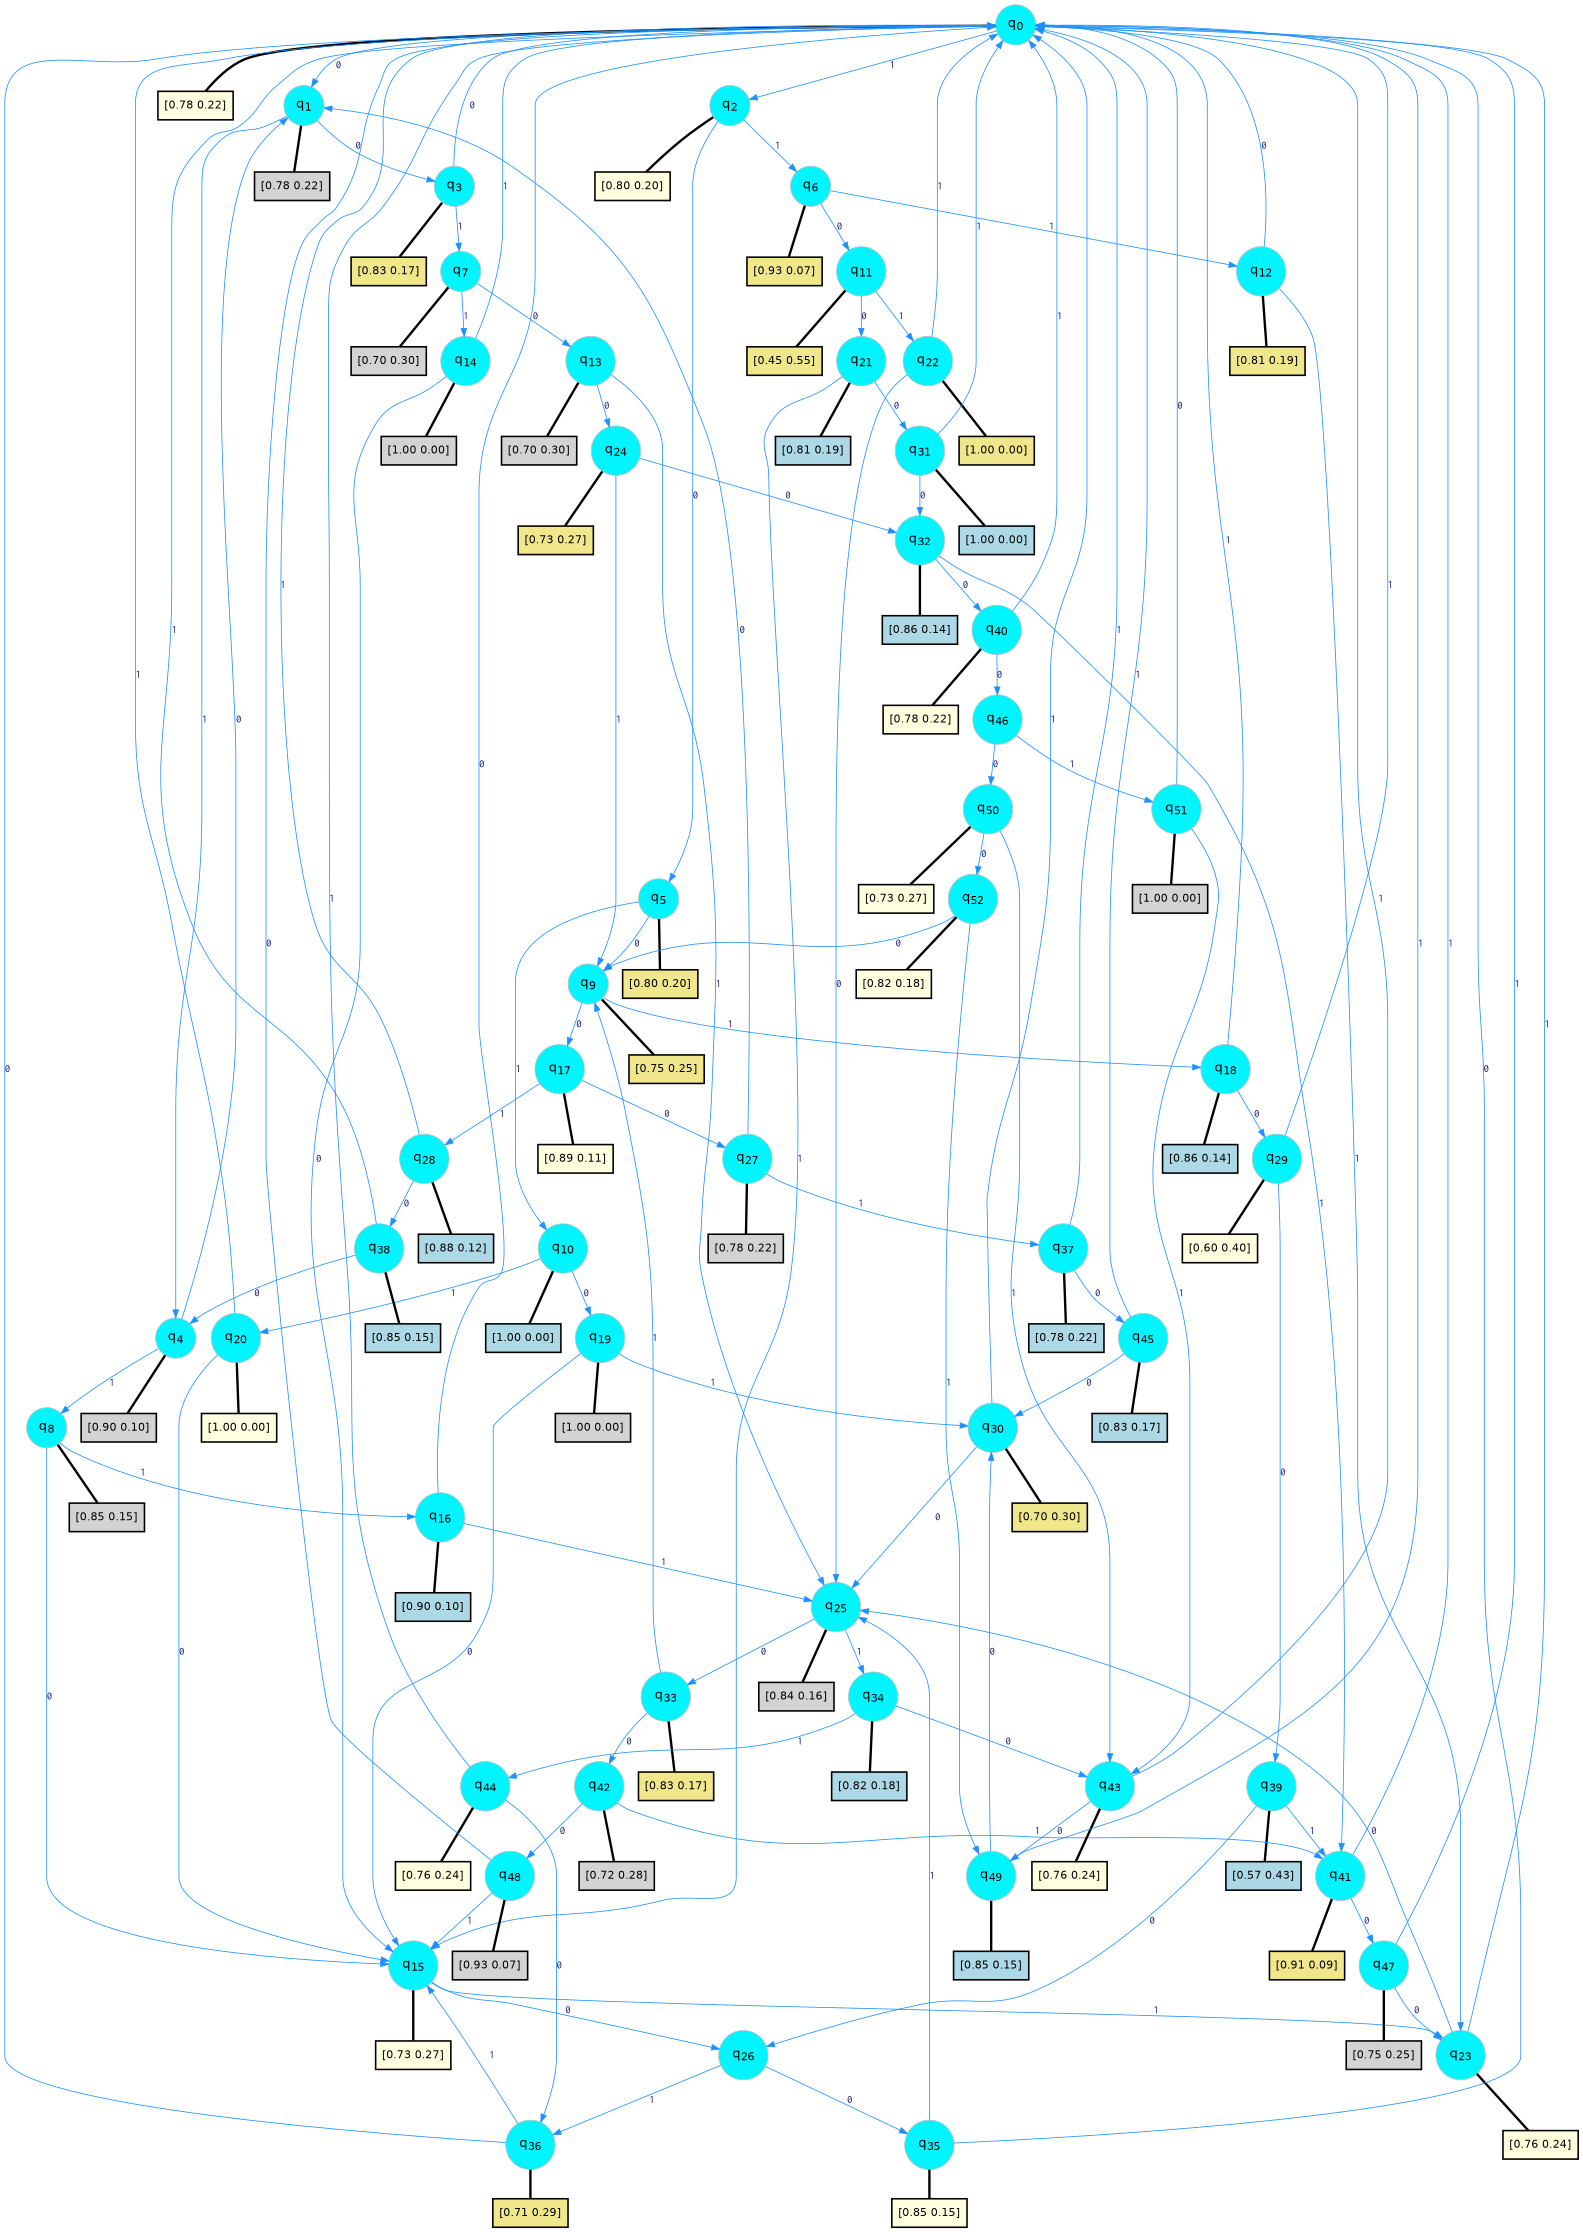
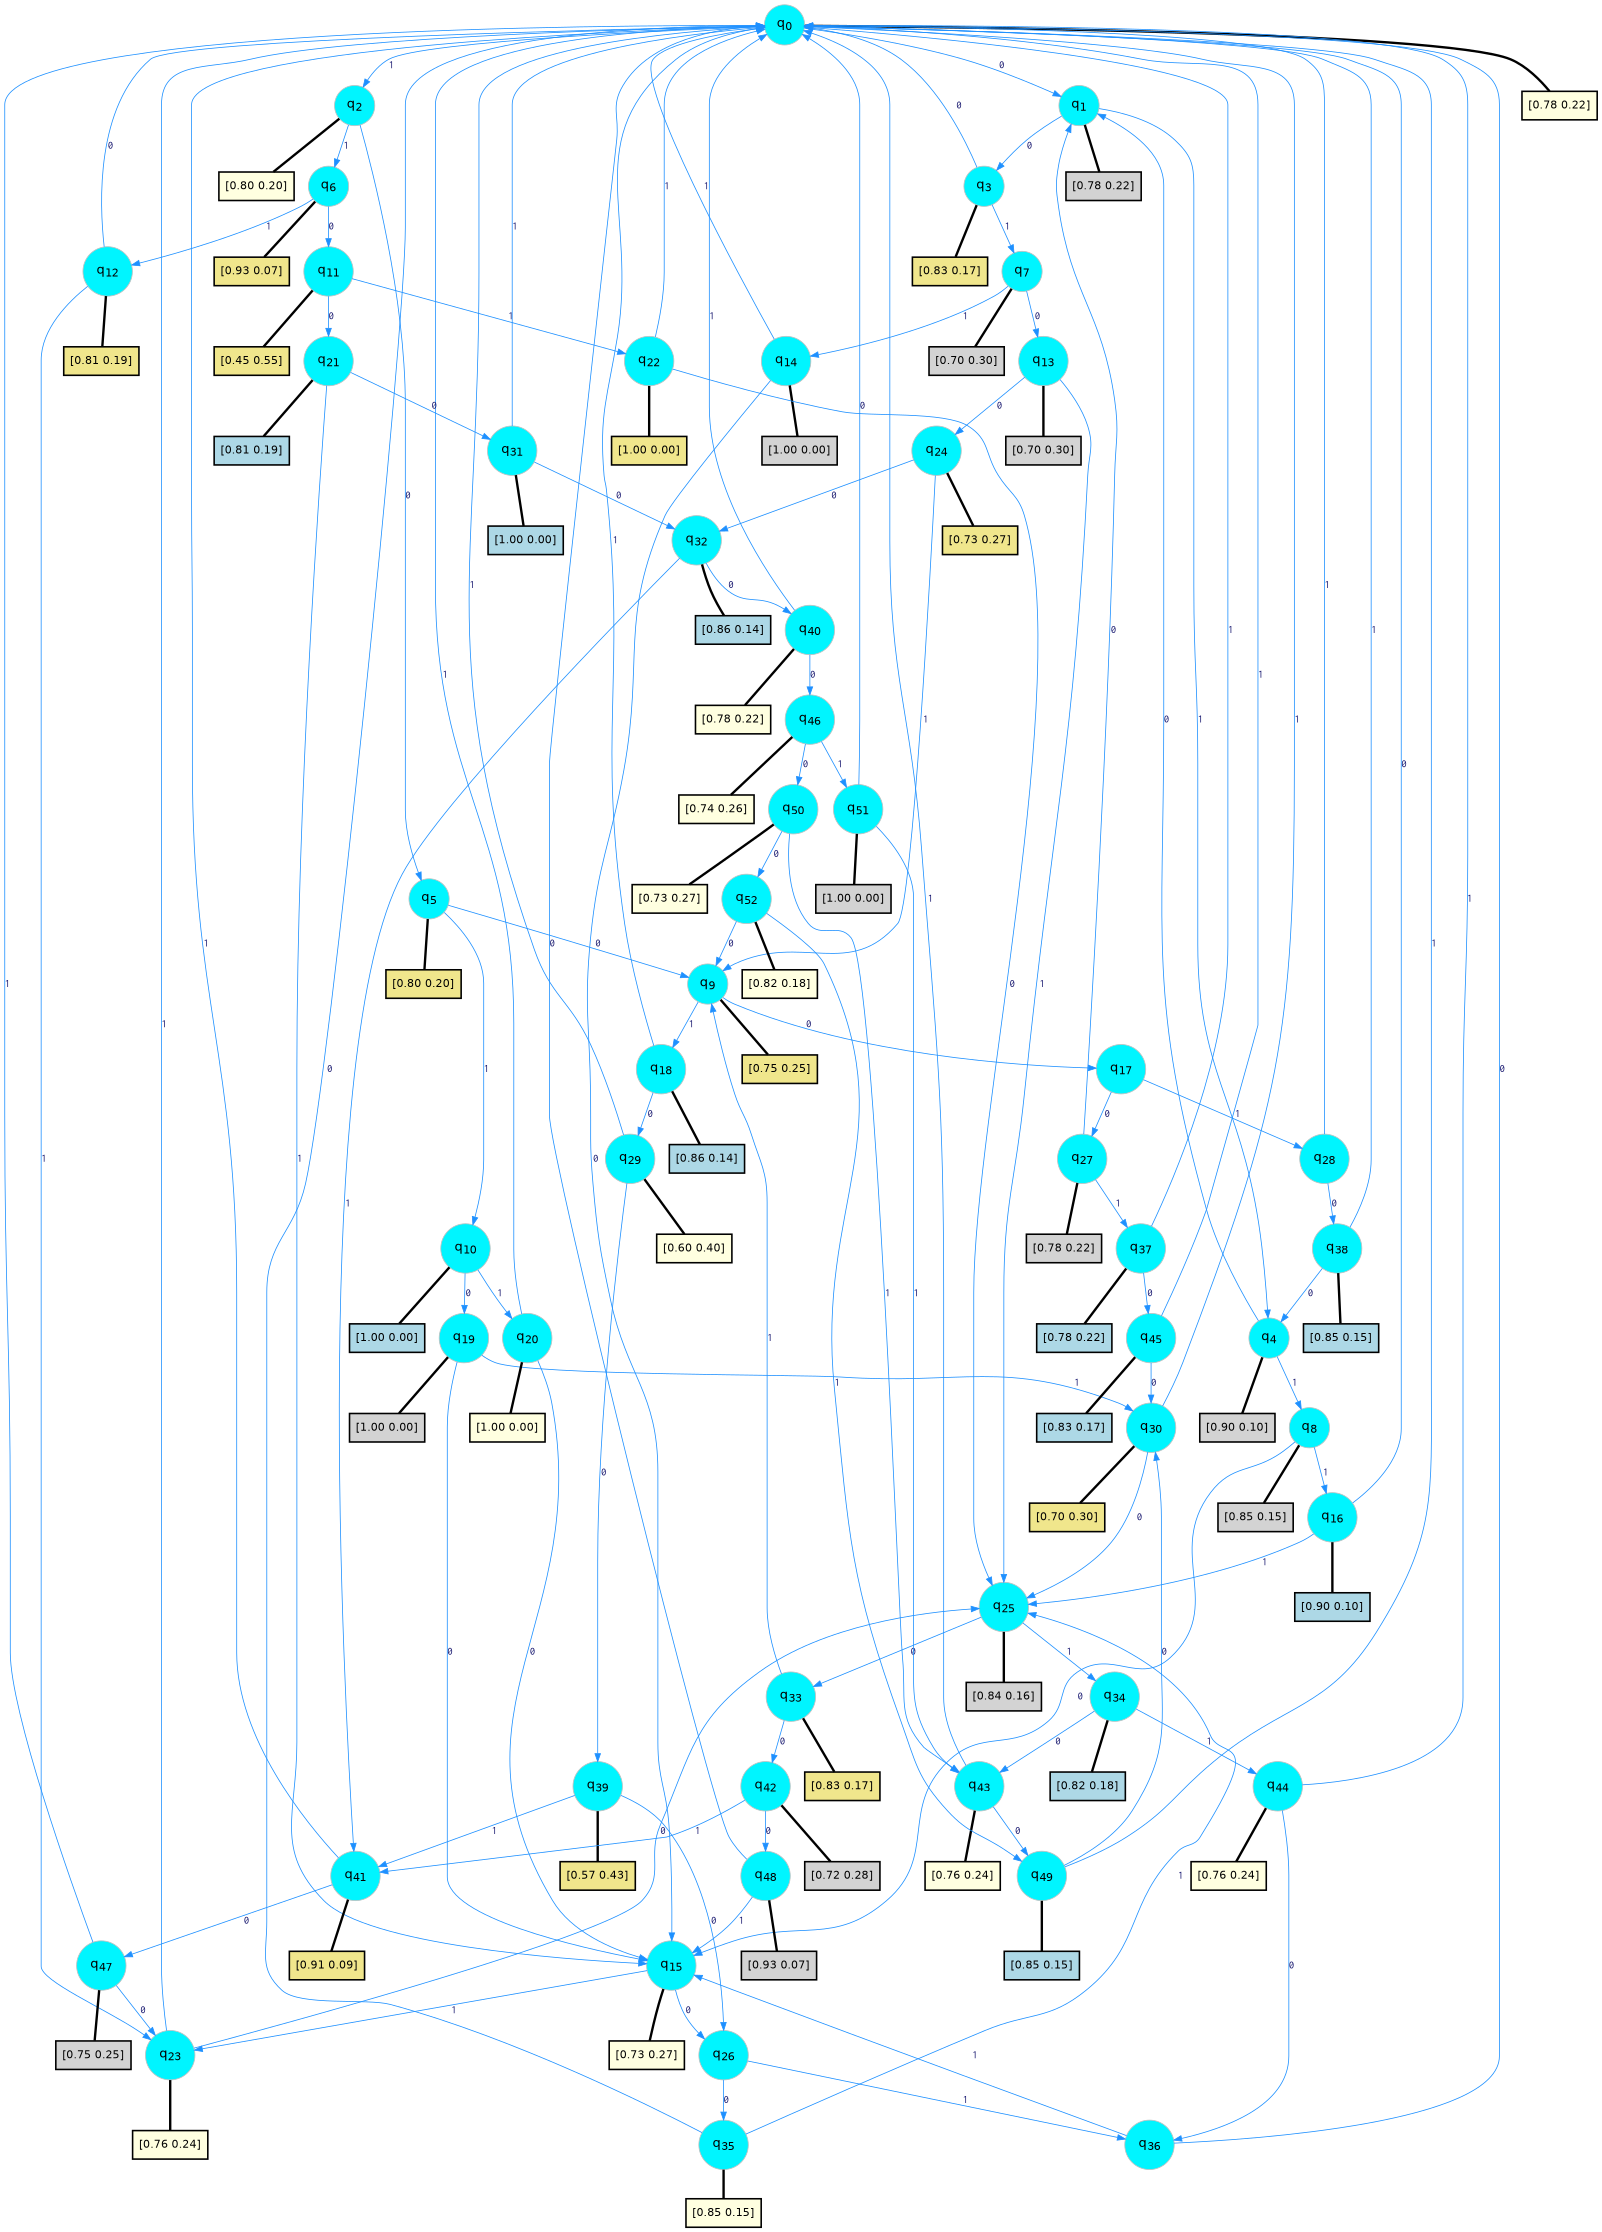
none -> (716, 809)
(576, 1159) -> none
(456, 1248) -> none
(1264, 1876) -> (598, 1876)
(530, 2213) -> none
